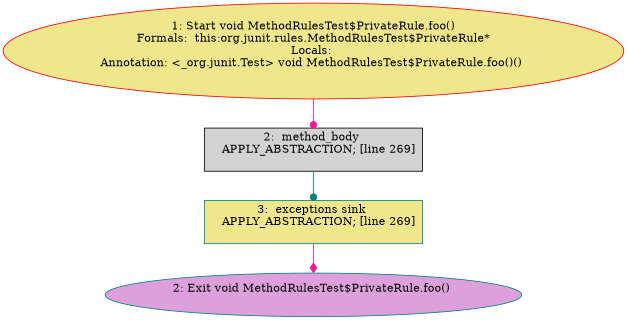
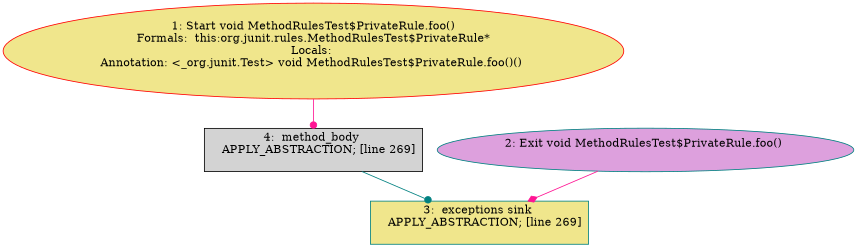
(313, 150) -> (313, 150)
(313, 253) -> (568, 184)
